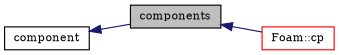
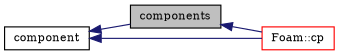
none -> (182, 38)
